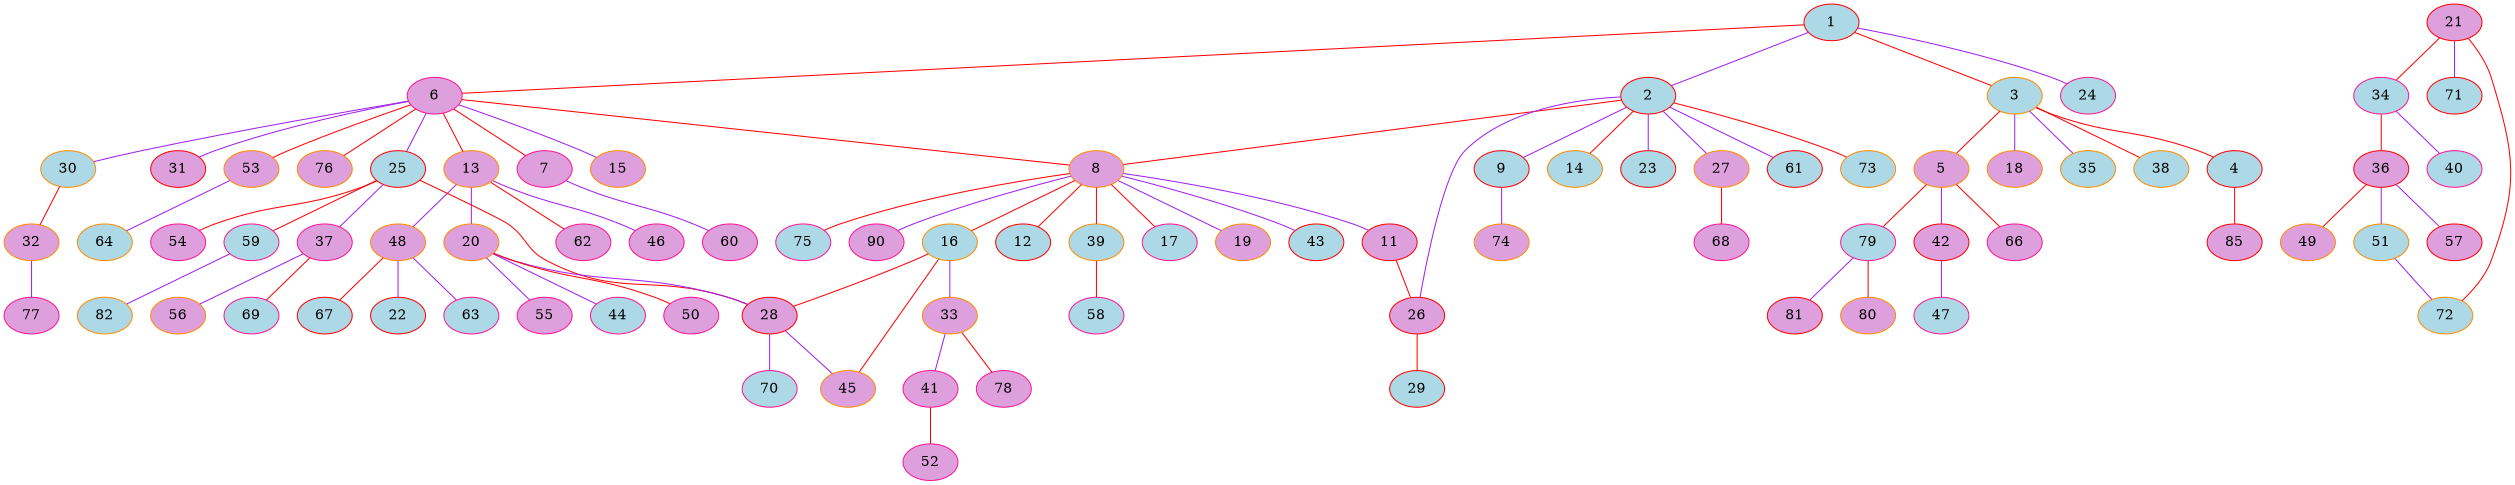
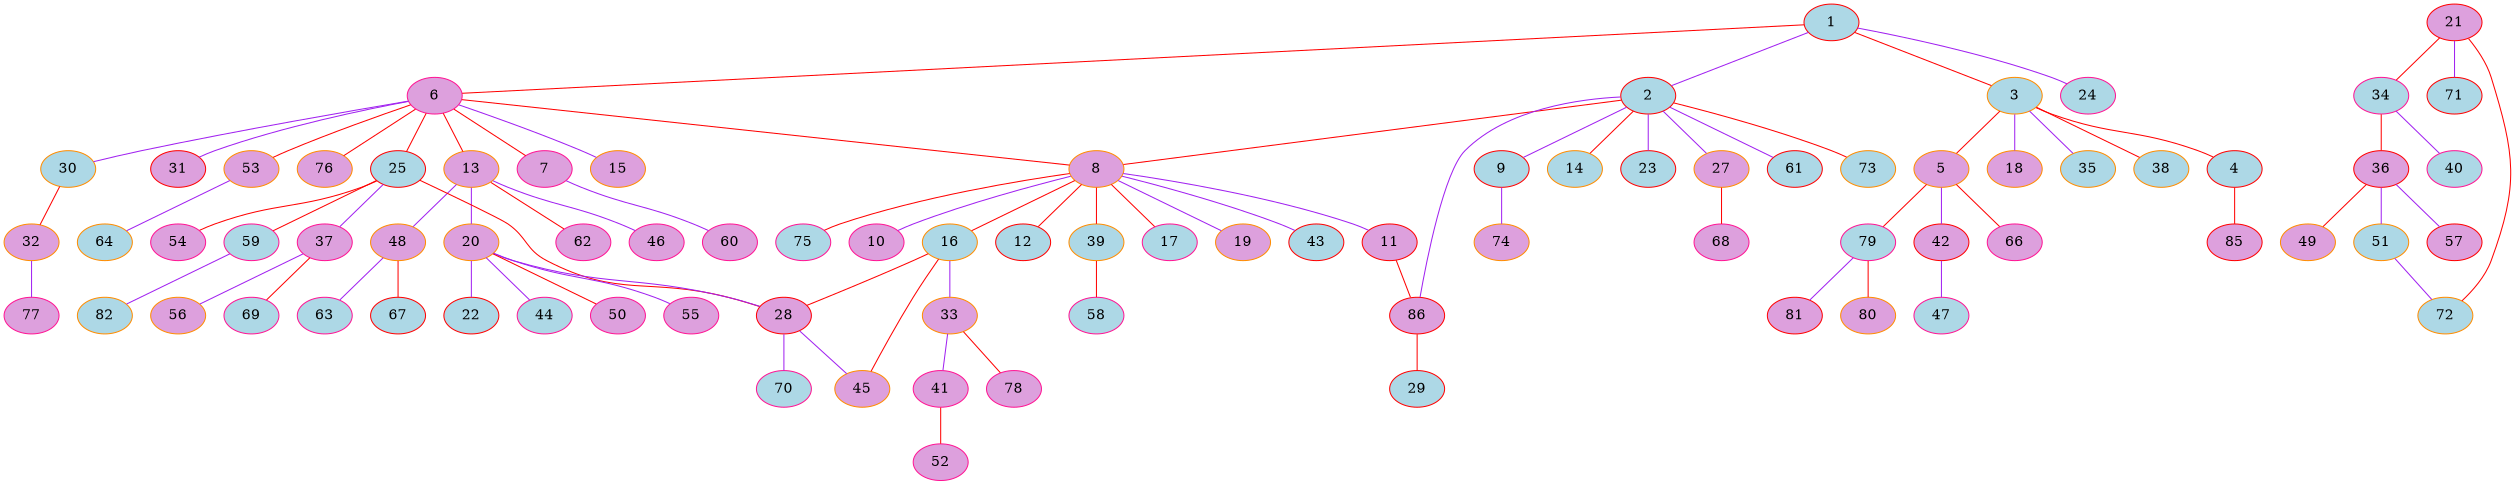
(416, 132) -> (416, 132)
(877, 242) -> (877, 242)
(398, 279) -> (471, 279)
(1417, 316) -> (1417, 316)
